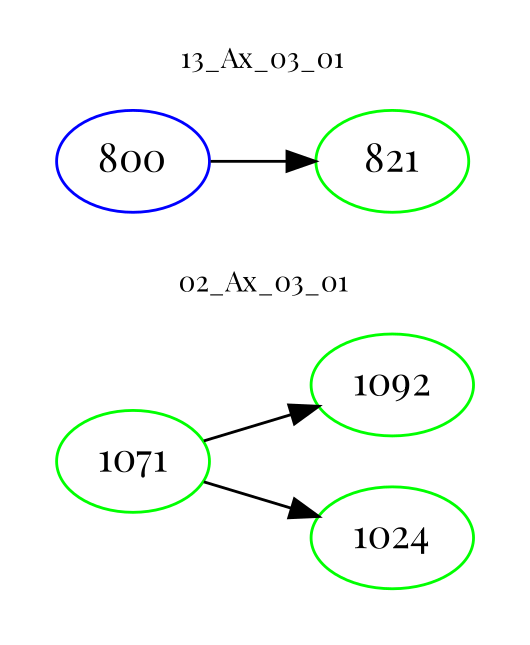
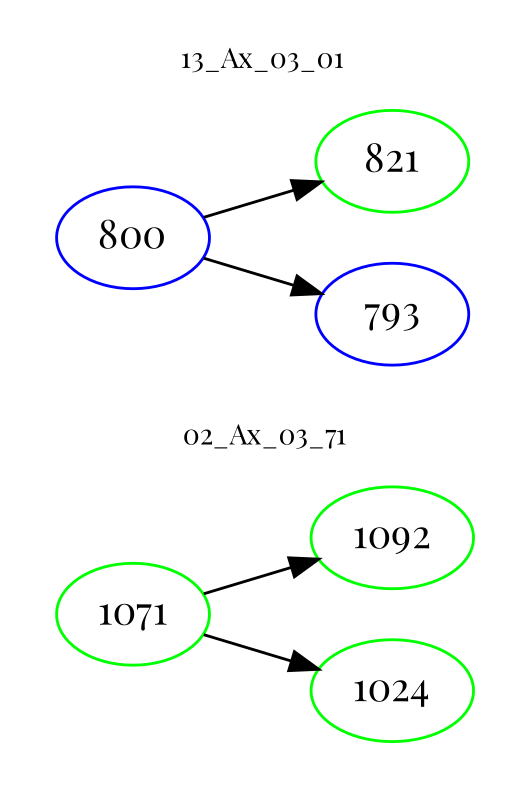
(265, 284) -> (265, 437)
none -> (392, 314)
